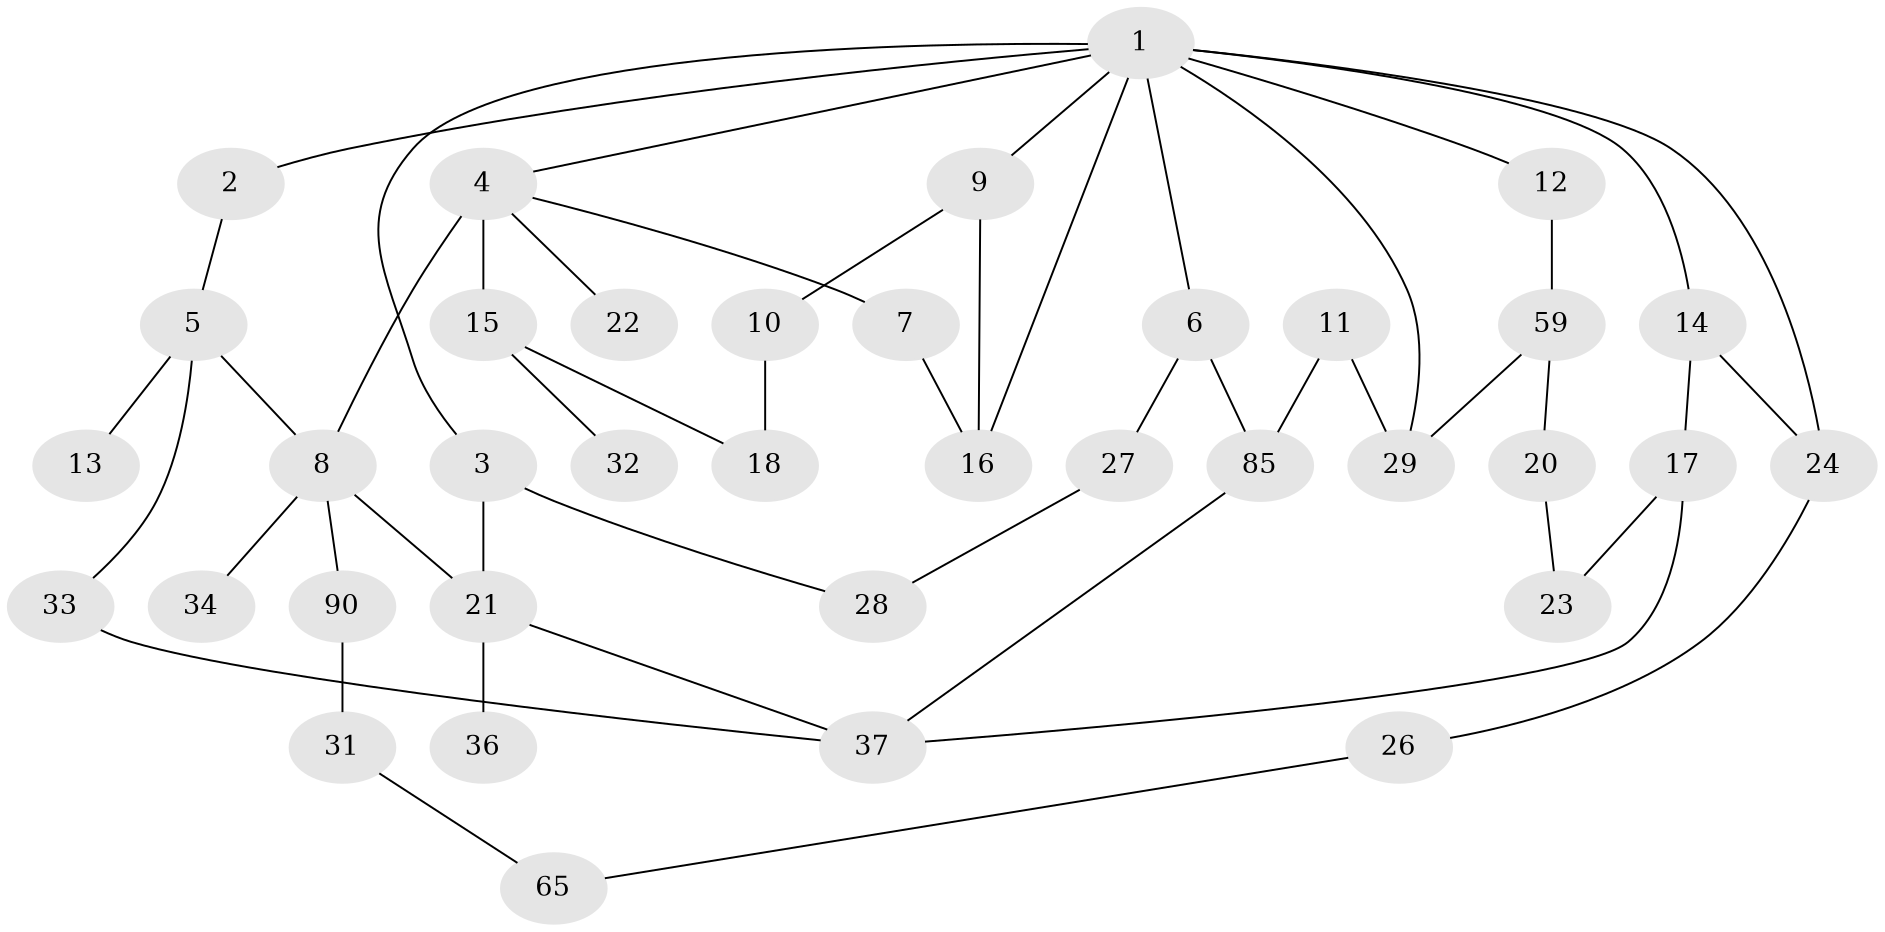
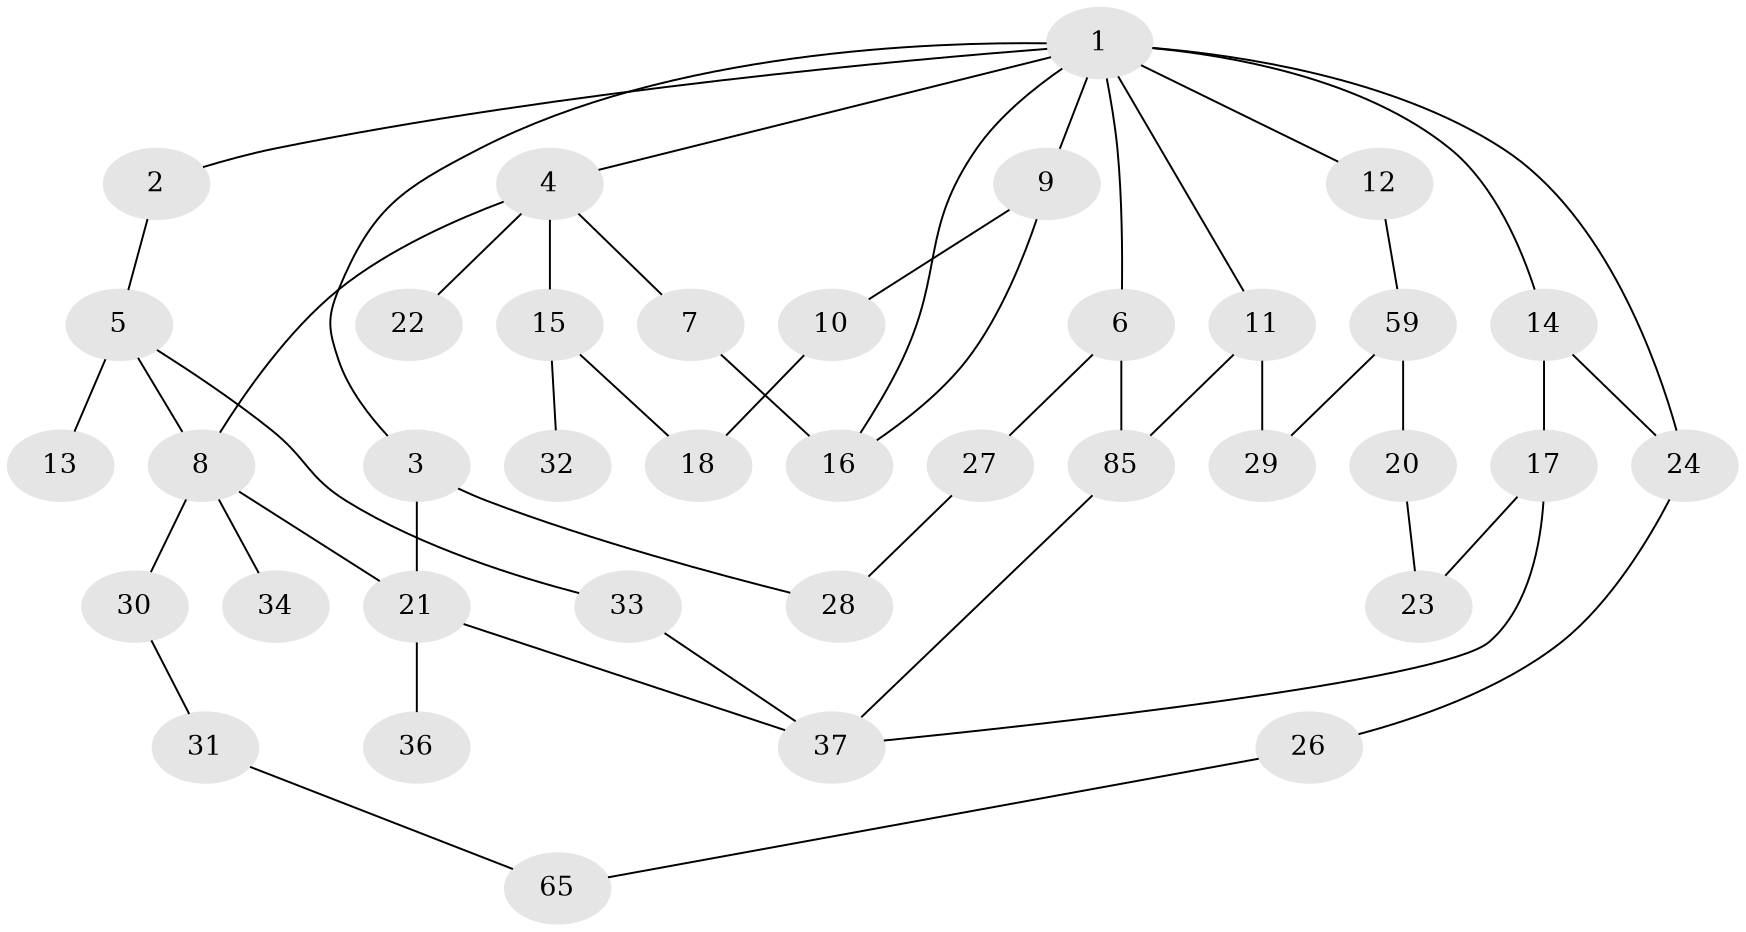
(1360, 214) -> (1181, 184)
(342, 607) -> (135, 607)
